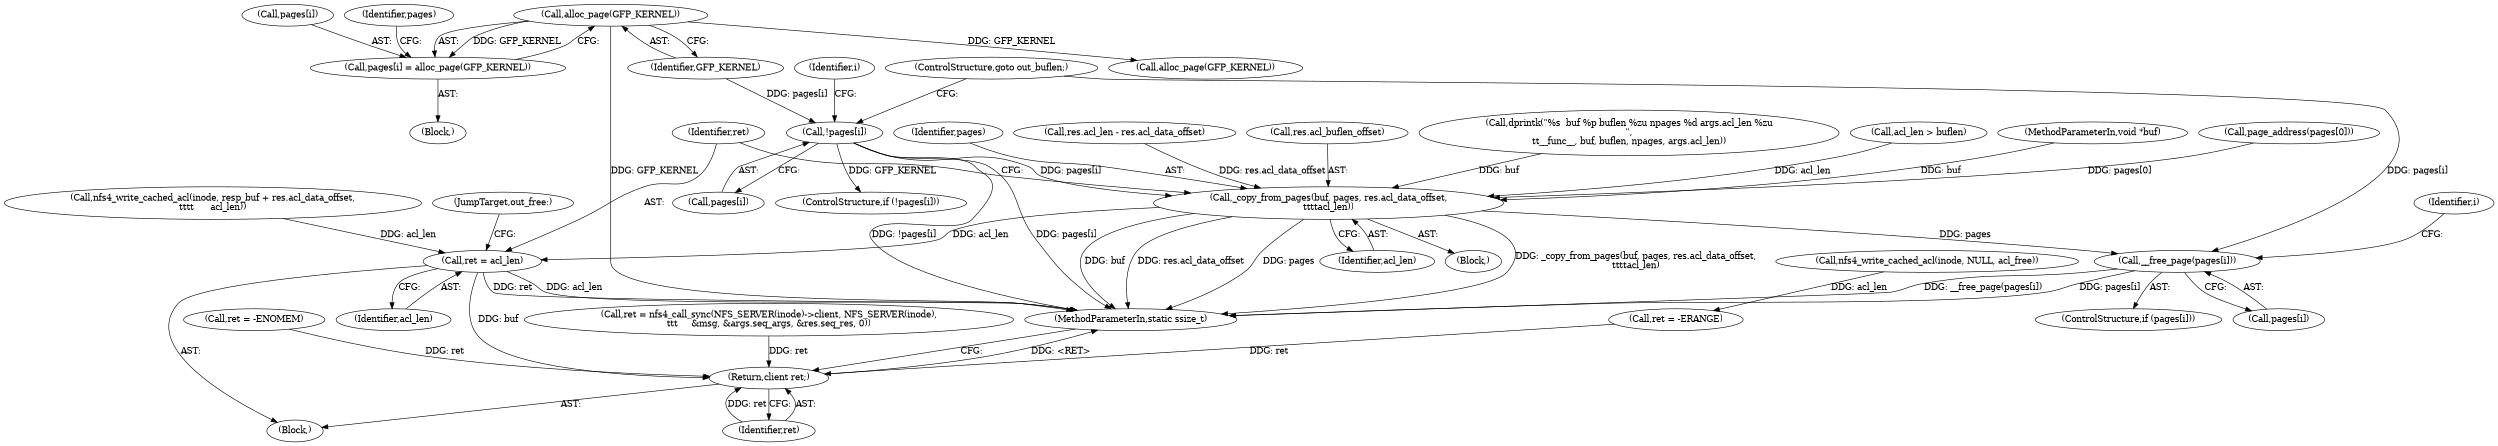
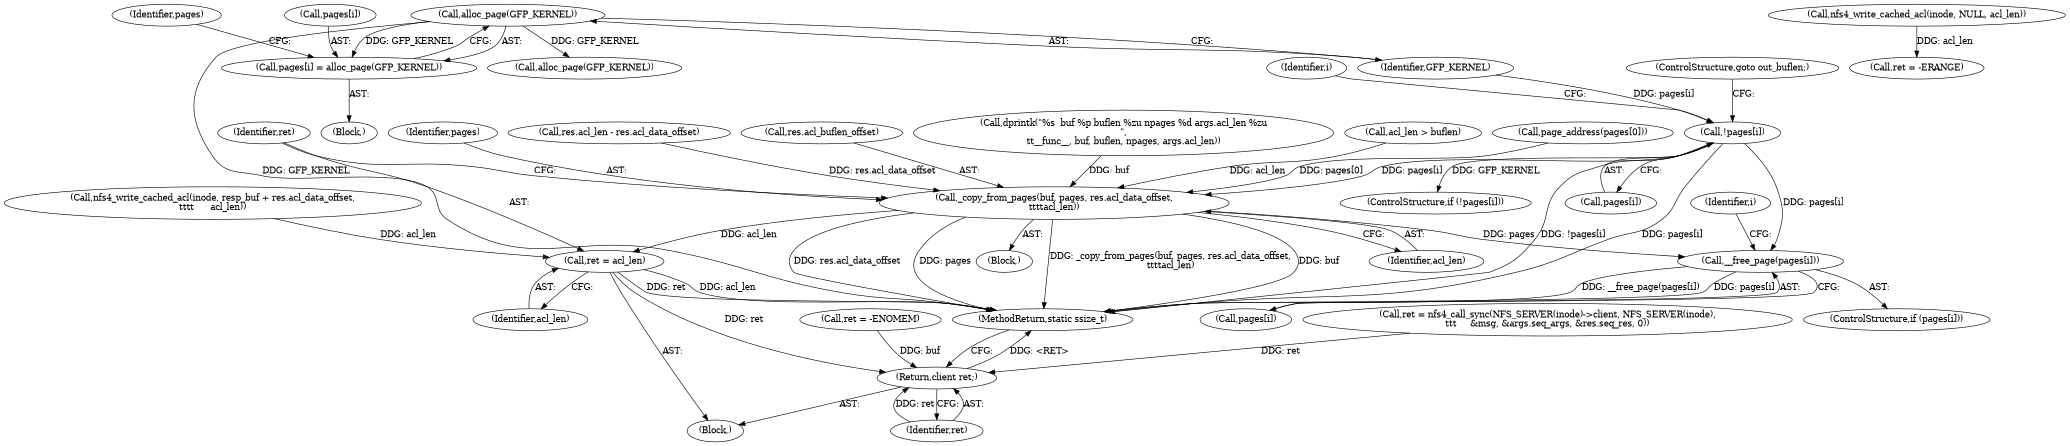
(1852, 88) -> (1777, 190)
(2093, 133) -> none
(503, 203) -> none
(1927, 261) -> (1917, 15)
(498, 320) -> (744, 320)
(1131, 320) -> (1043, 320)
(1223, 349) -> none
(445, 352) -> (920, 352)
